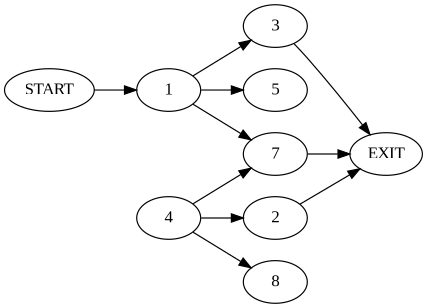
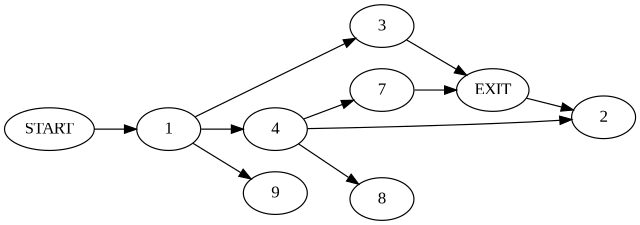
(275, 90) -> (275, 193)
(217, 119) -> (216, 129)
(325, 189) -> (544, 103)
